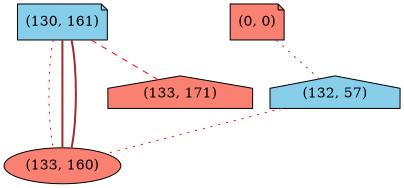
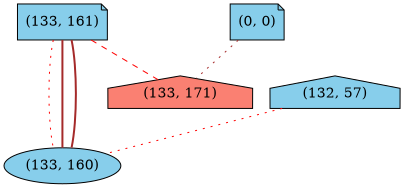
(62, 22) -> (62, 22)
(257, 22) -> (257, 22)
(298, 60) -> (217, 59)
(62, 166) -> (62, 166)
